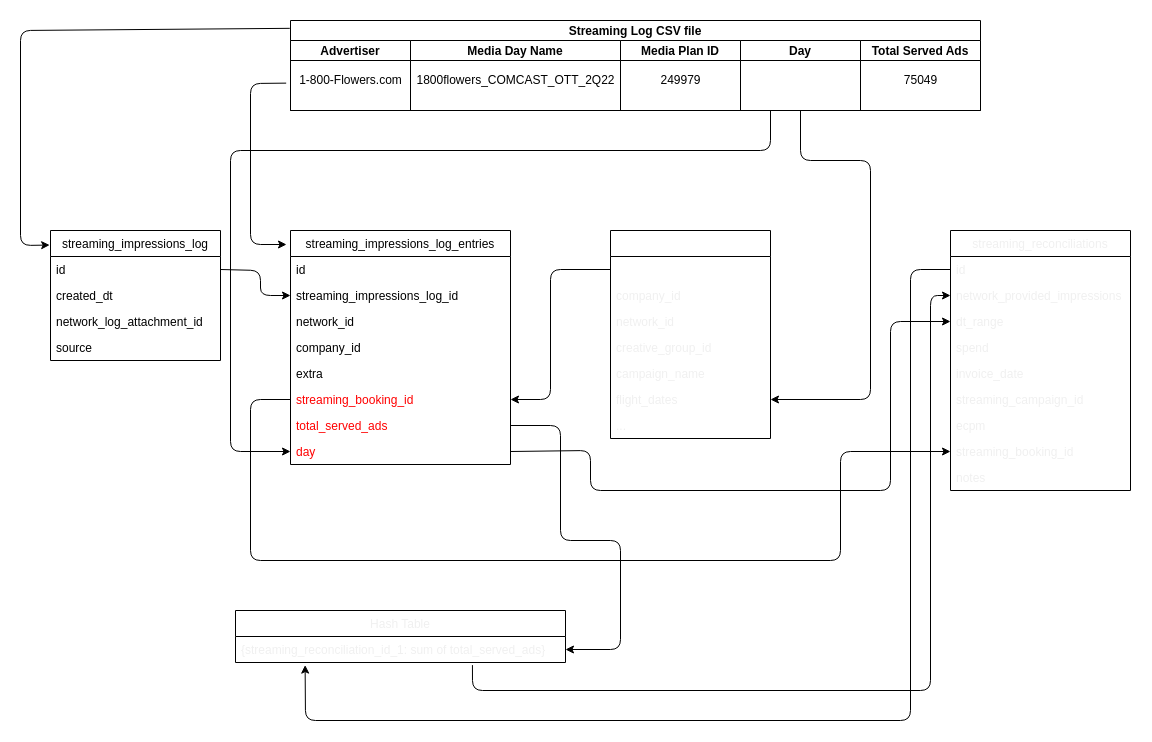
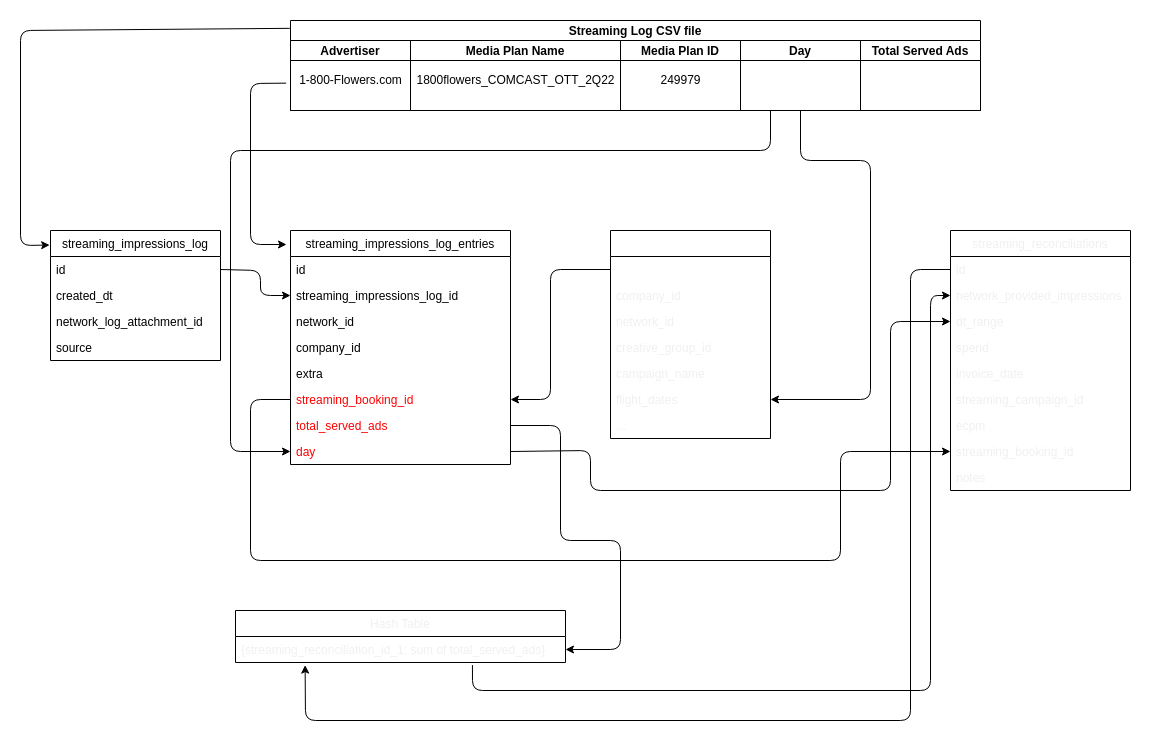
(515, 51) -> (515, 51)
(921, 81) -> none
